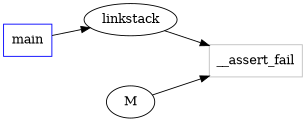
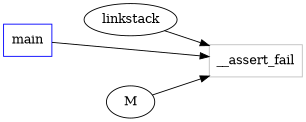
(67, 33) -> (126, 49)
